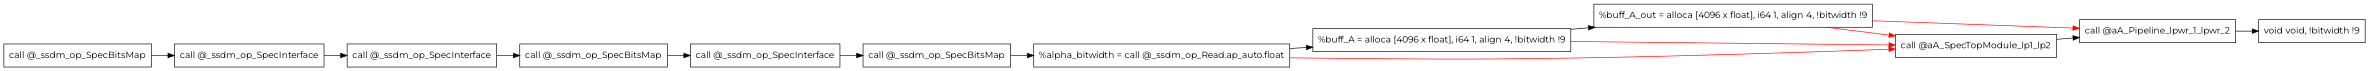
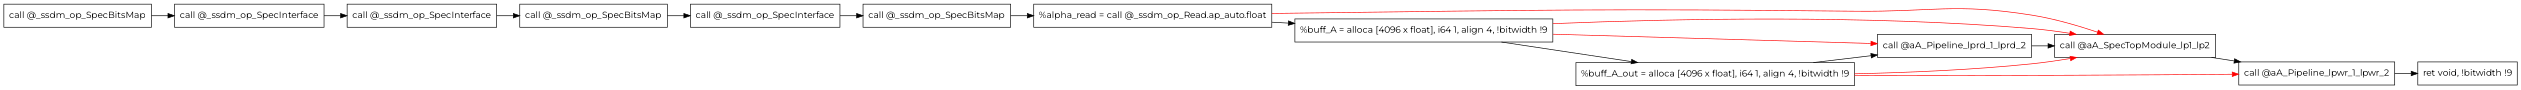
(2312, 31) -> (2468, 73)
none -> (1955, 46)
(1162, 56) -> (1153, 16)
